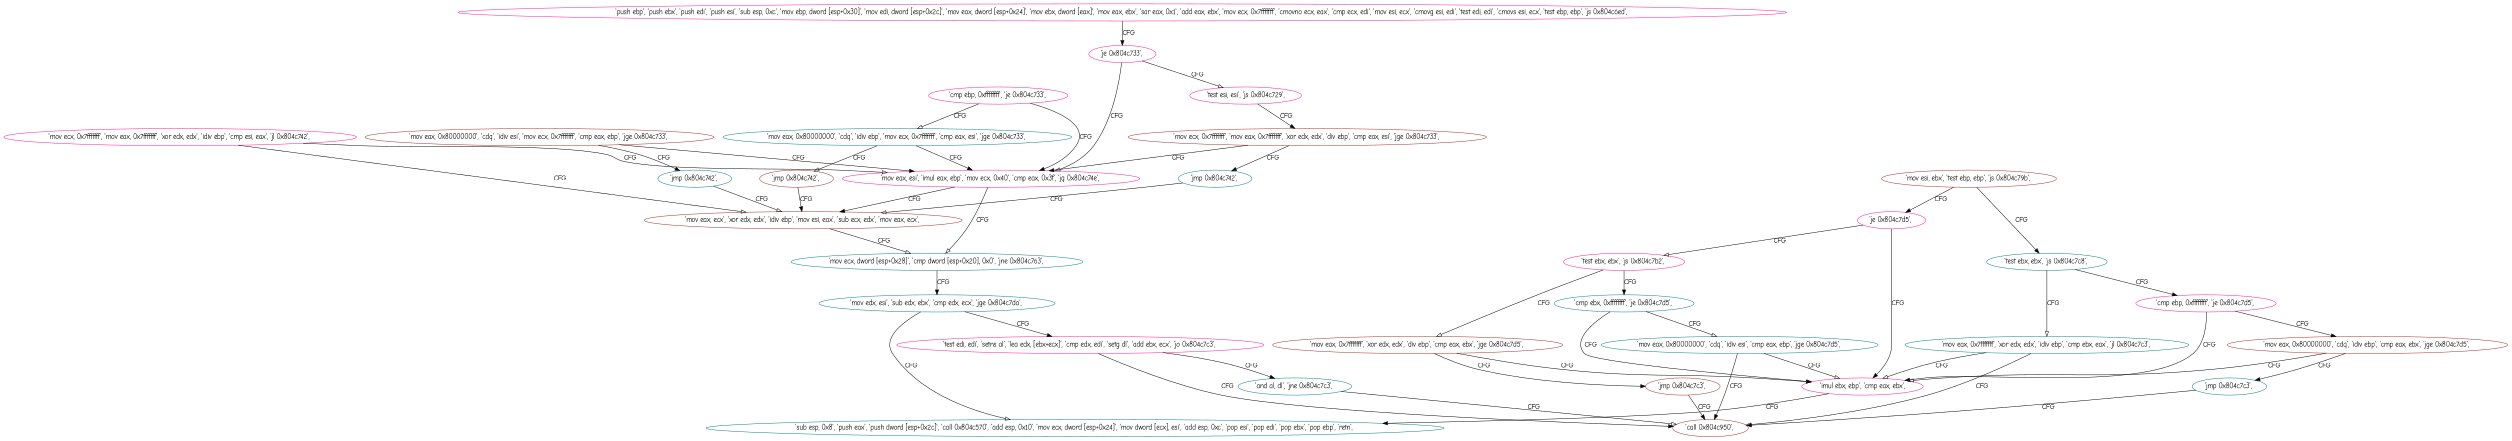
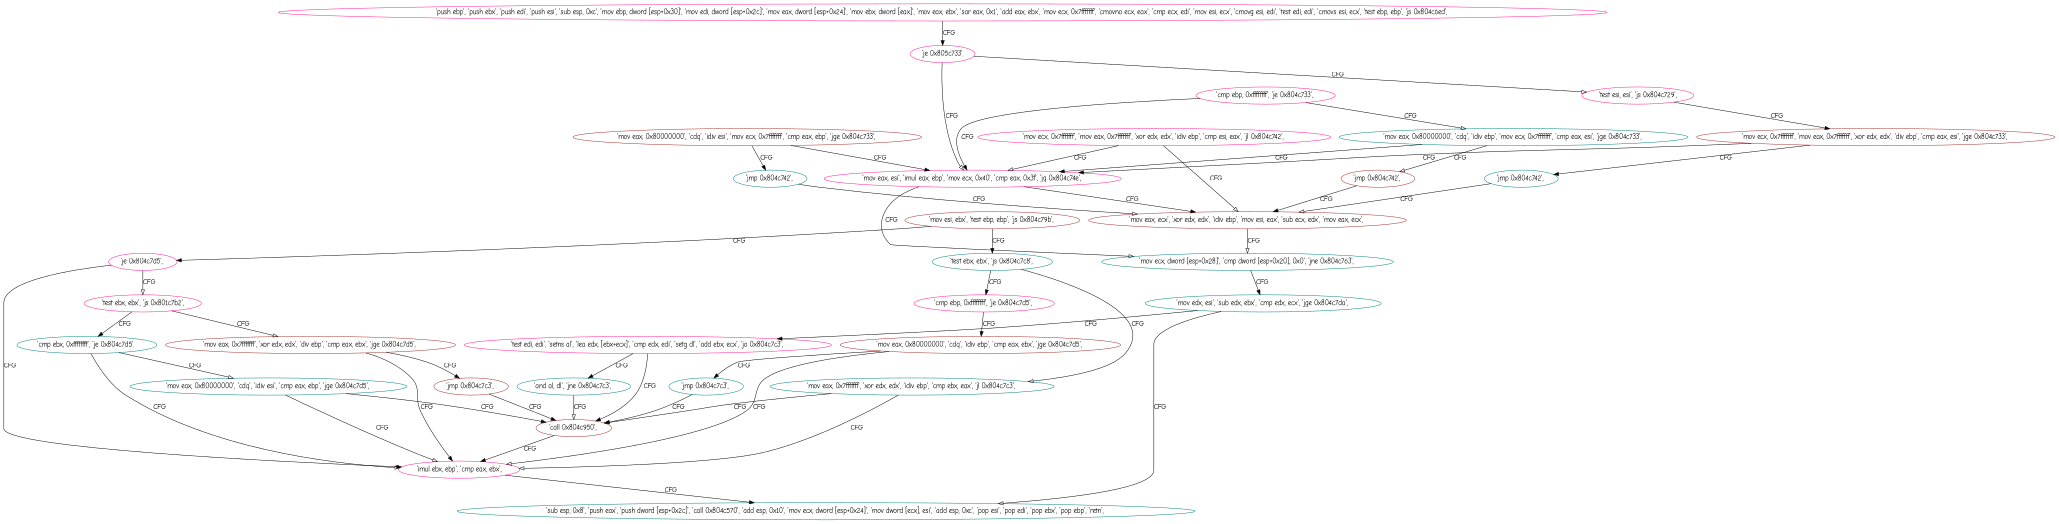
(1122, 54) -> (943, 54)
(1624, 262) -> (143, 303)
(2068, 378) -> (520, 448)
